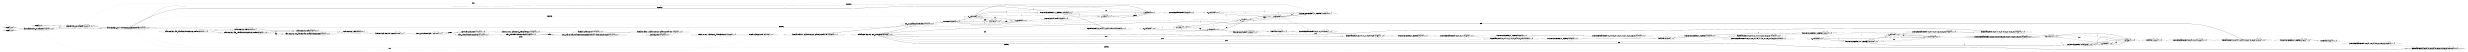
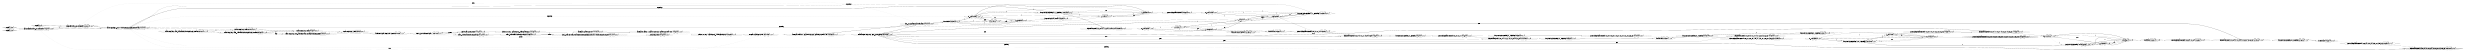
(1135, 16) -> (1134, 16)
